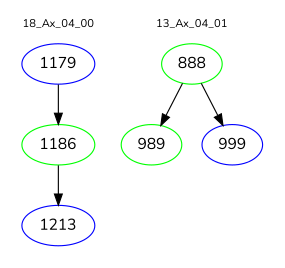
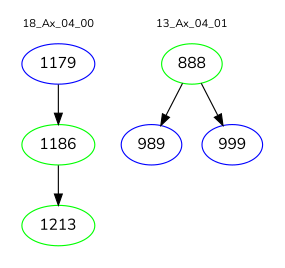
(152, 145) -> (152, 145)
(58, 226) -> (58, 226)
